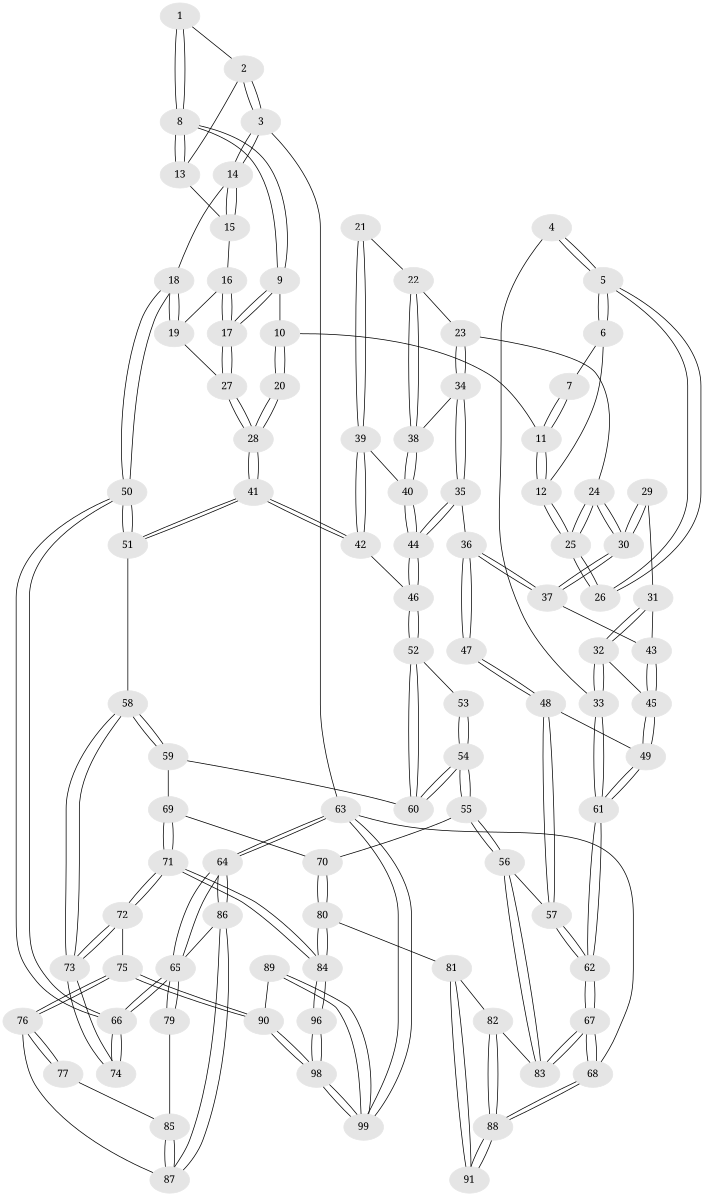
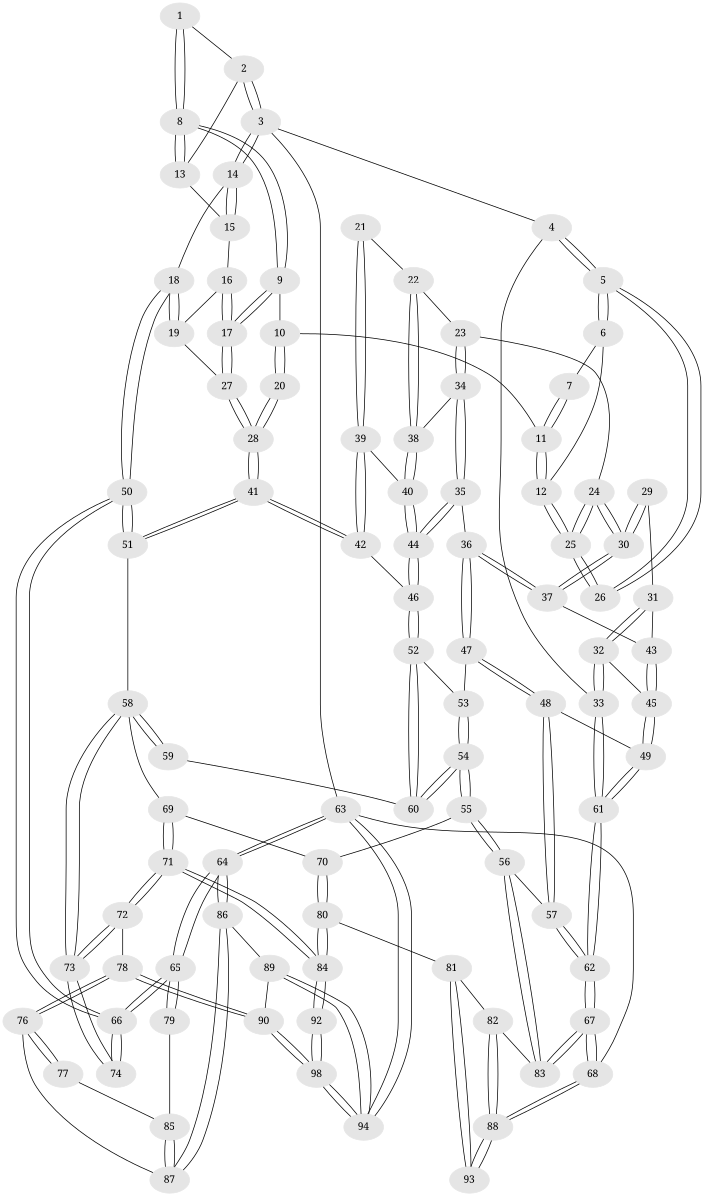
none -> (406, 175)
none -> (465, 677)
(168, 783) -> (138, 760)
(199, 942) -> (246, 942)
(123, 968) -> (123, 968)
(317, 1021) -> (317, 1021)
(364, 1127) -> (364, 1127)
(469, 1180) -> (469, 1180)
